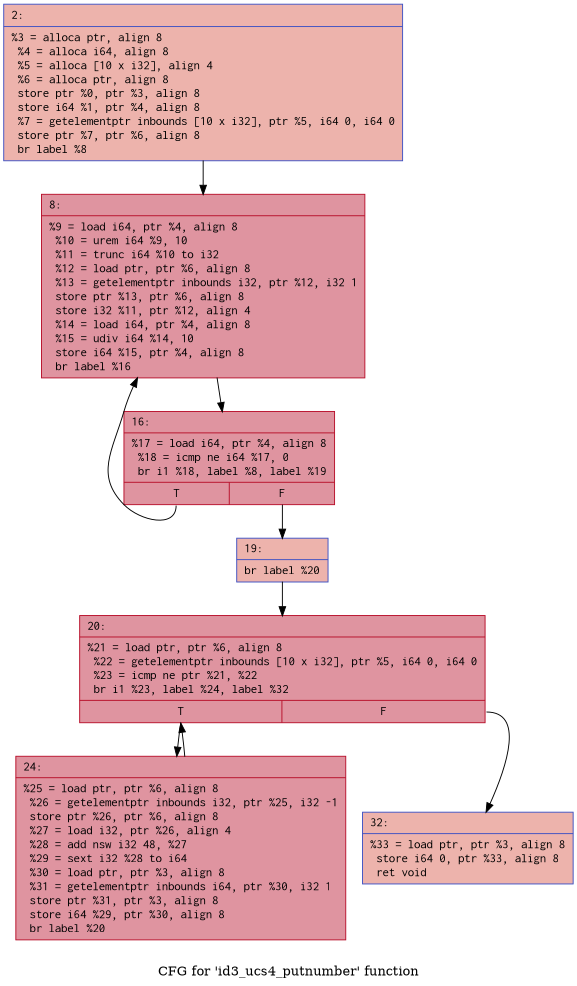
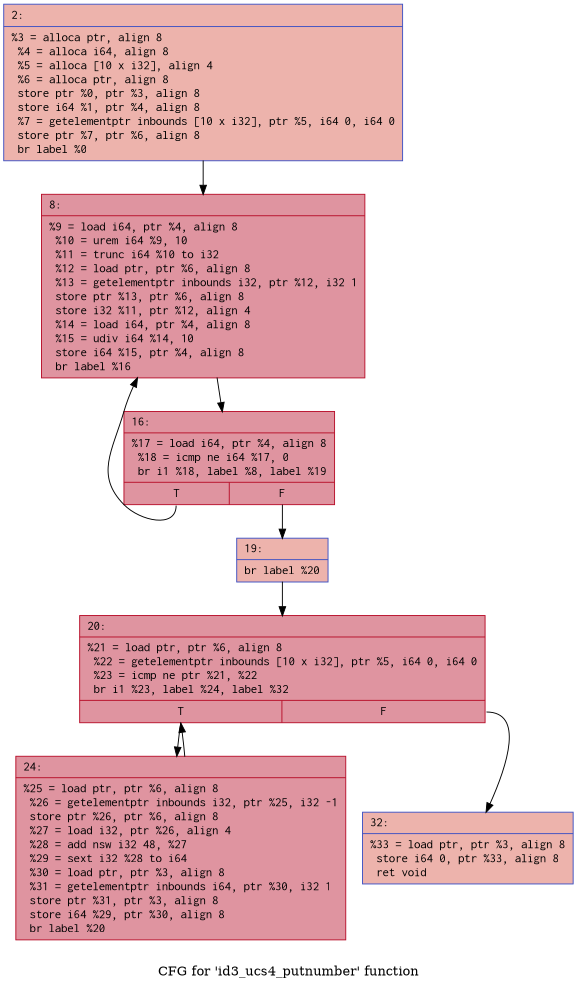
(49, 149) -> (49, 149)
